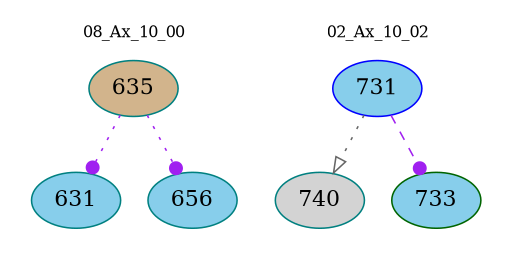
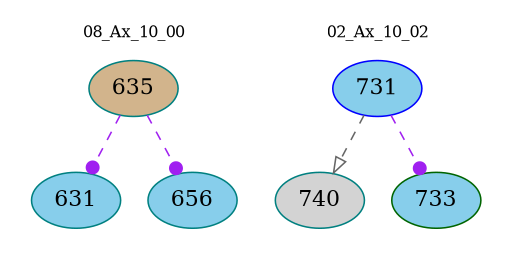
(352, 137) -> (352, 137)
(108, 138) -> (108, 138)
(160, 139) -> (160, 139)
